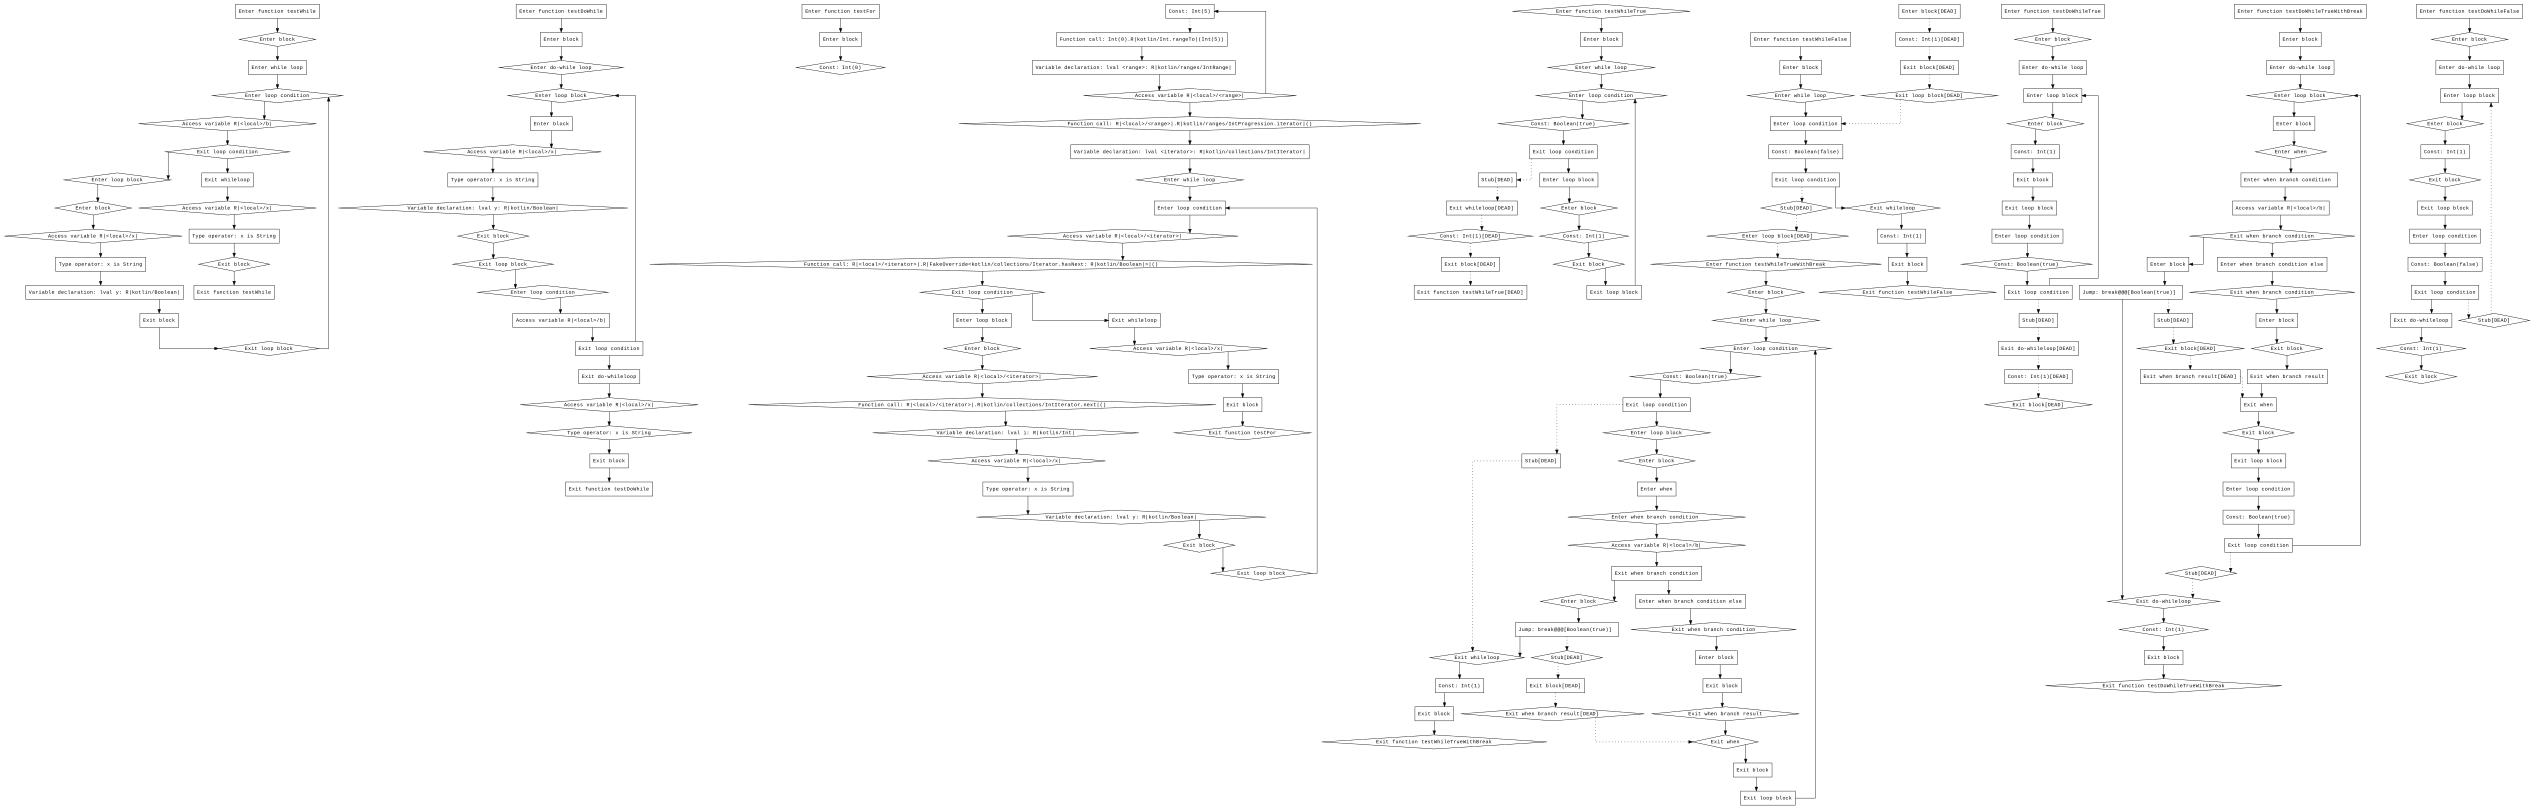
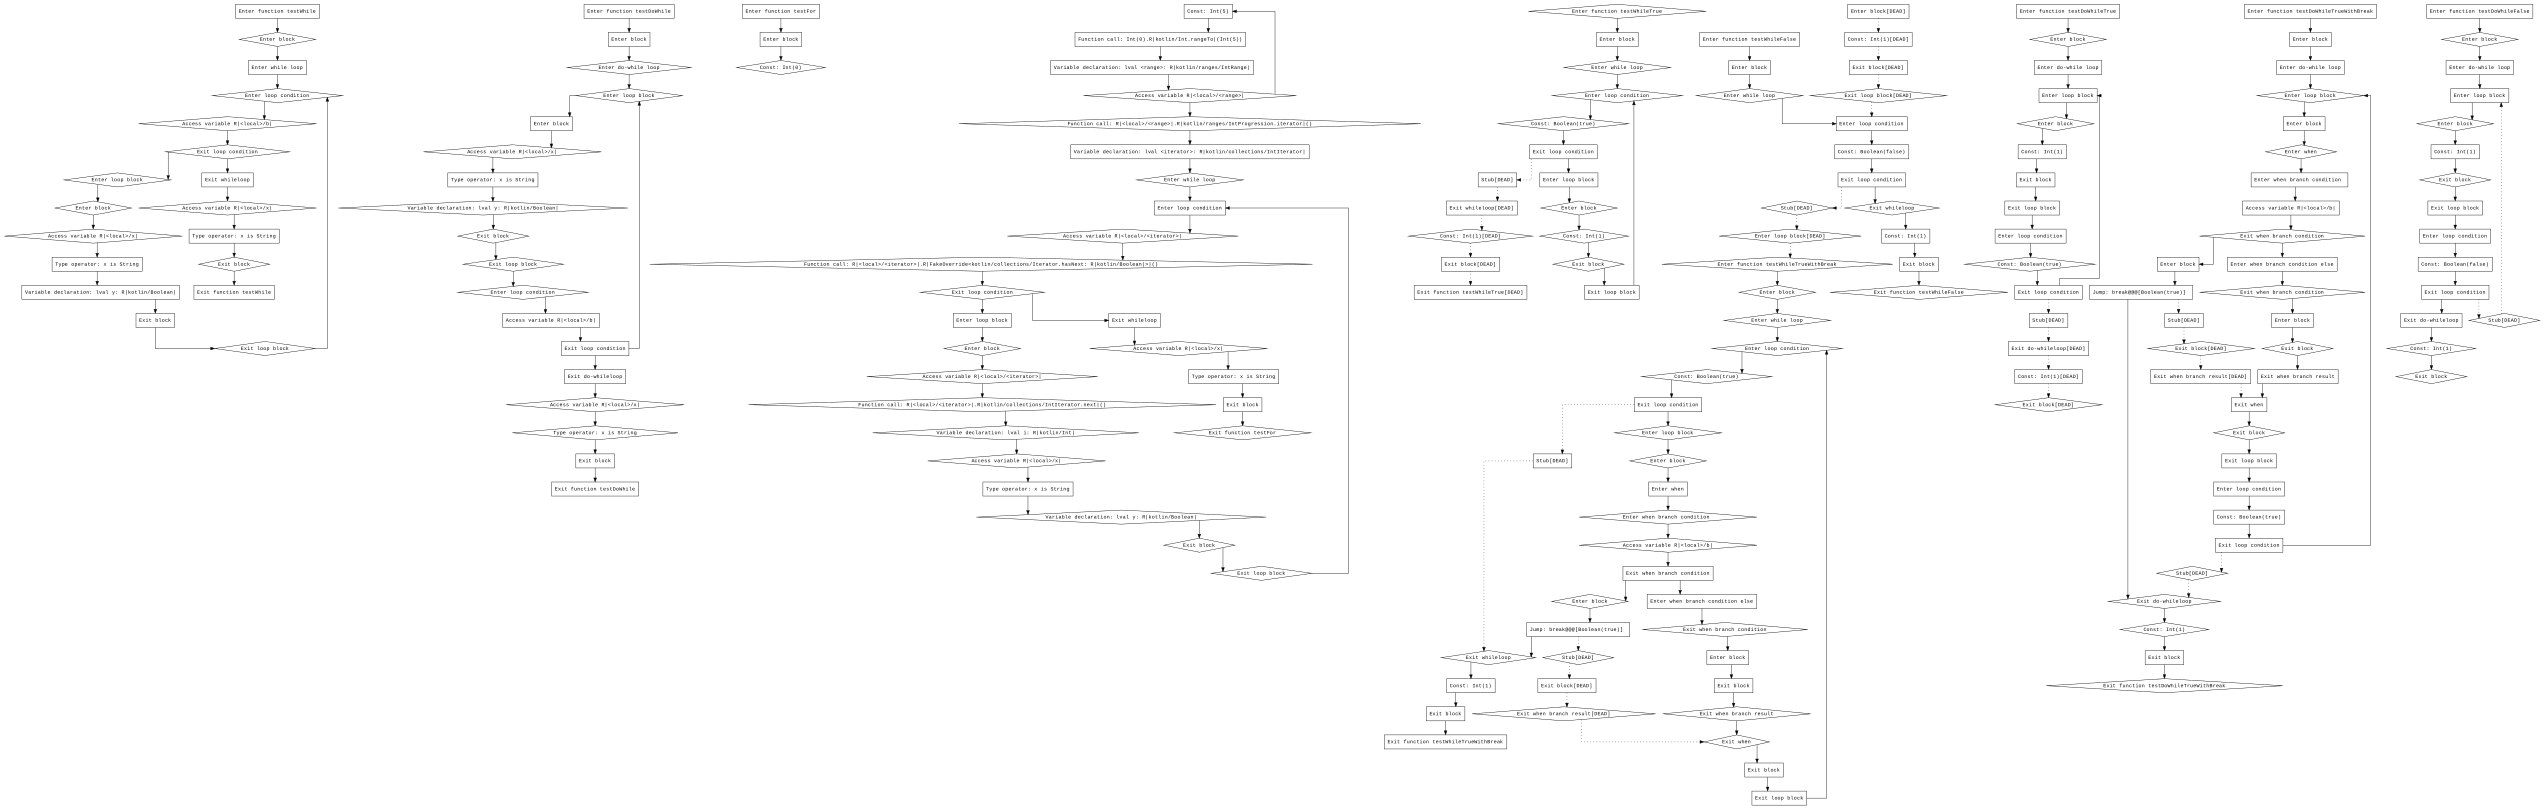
(1190, 23) -> (1208, 23)
(1434, 742) -> (1446, 742)
